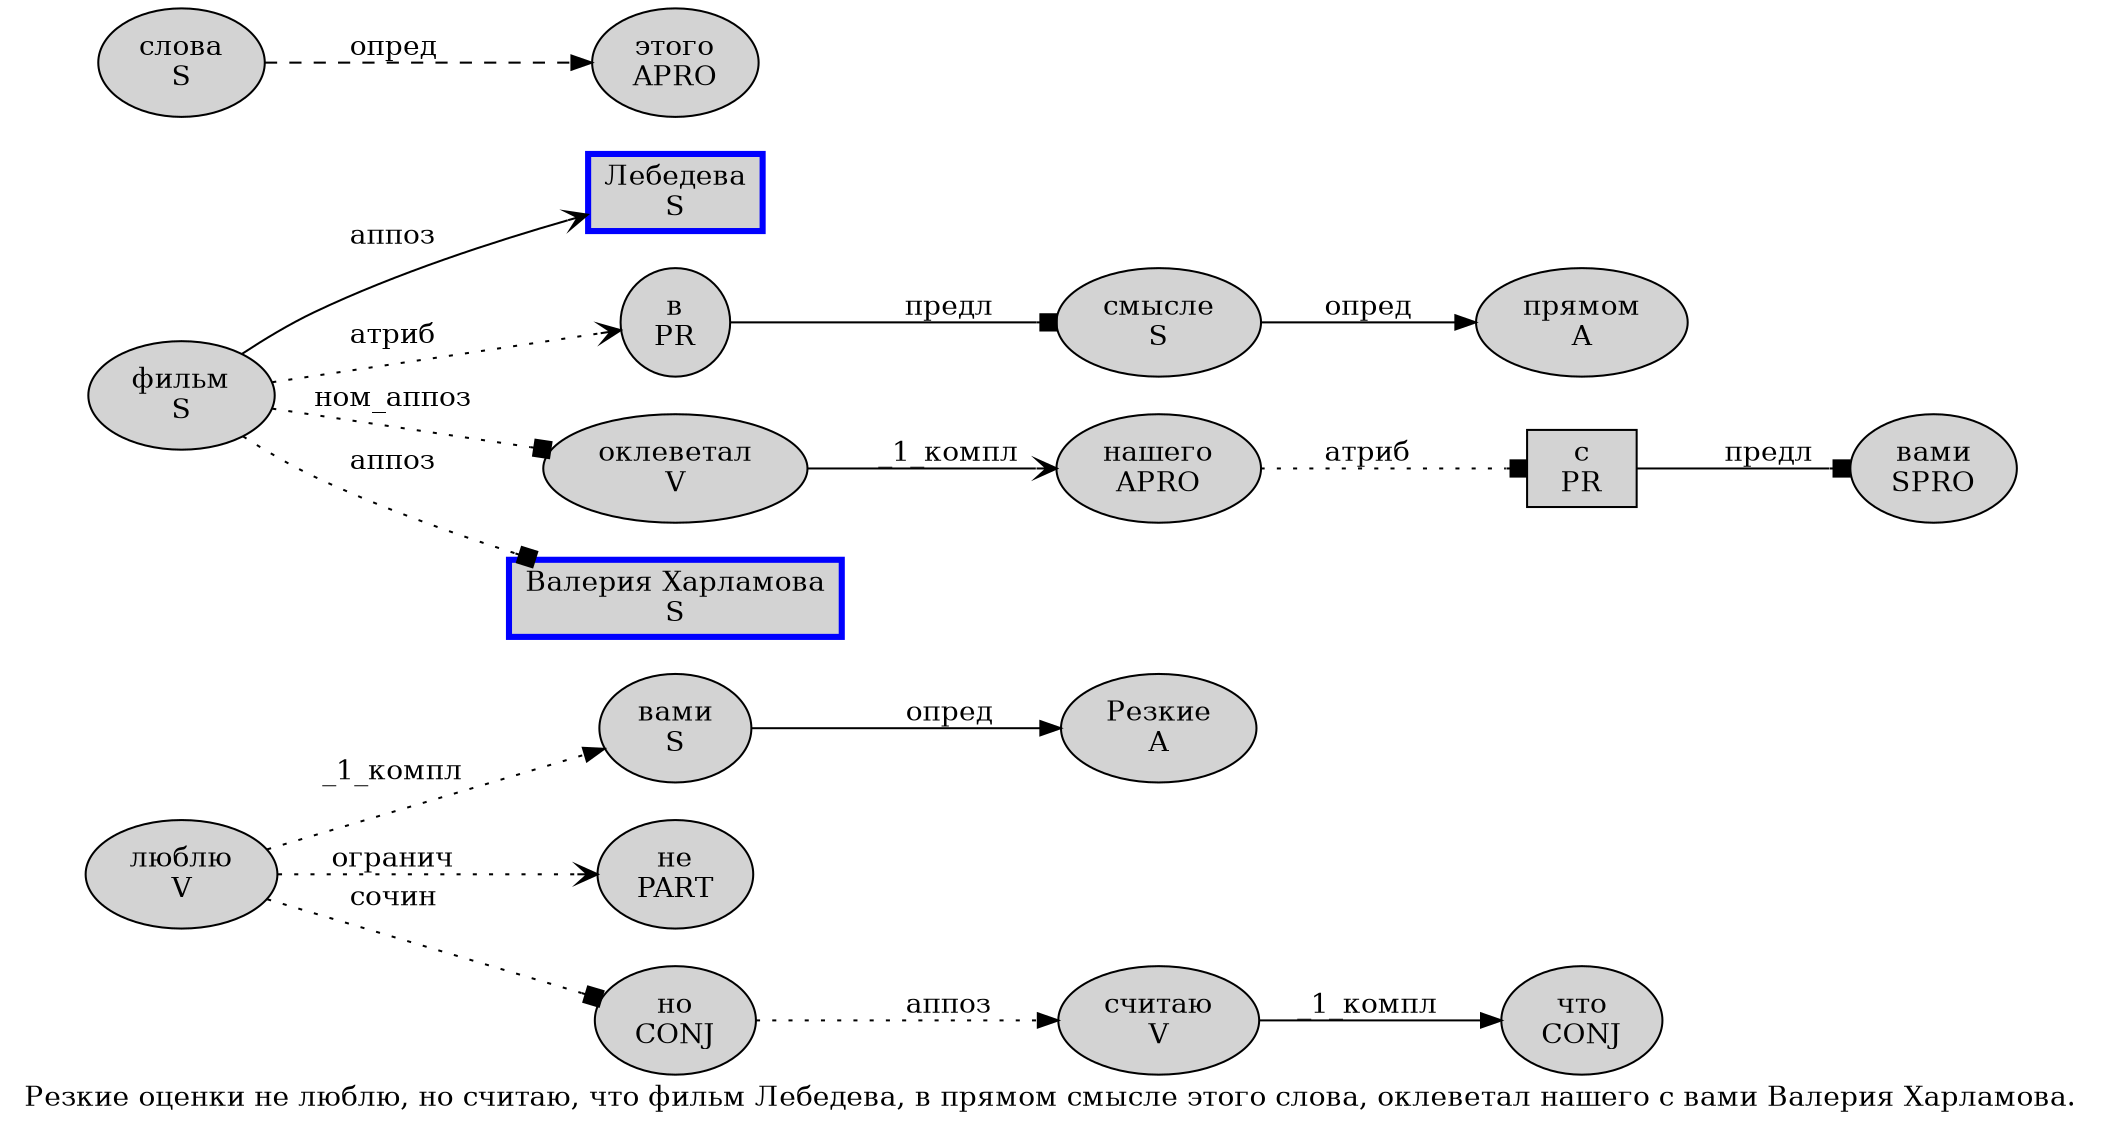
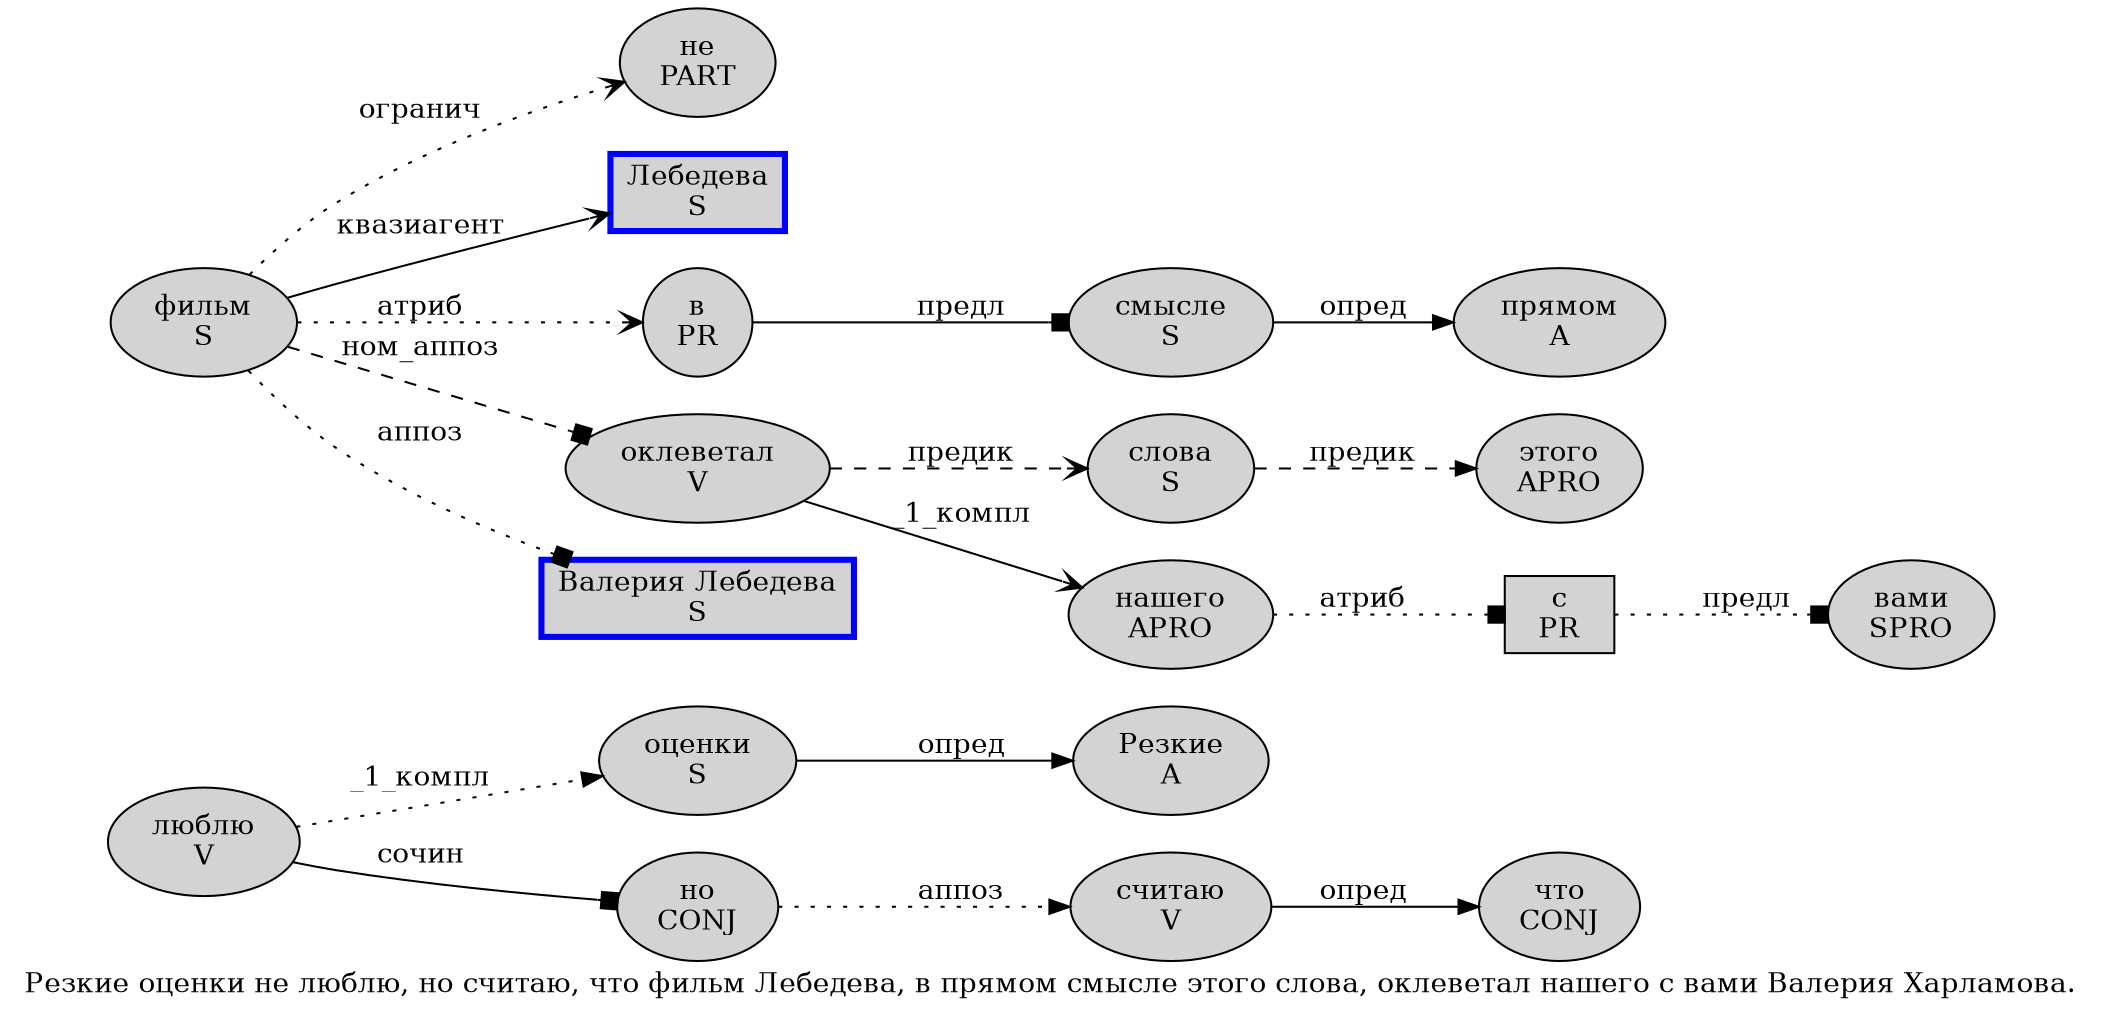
(393, 47) -> (1363, 453)
(393, 236) -> (421, 226)
(401, 428) -> (429, 389)
none -> (948, 468)
(1733, 468) -> (1711, 615)
(675, 598) -> (698, 598)
(675, 728) -> (698, 761)
(428, 874) -> (415, 160)
(424, 946) -> (445, 885)
(1368, 1005) -> (1363, 892)
